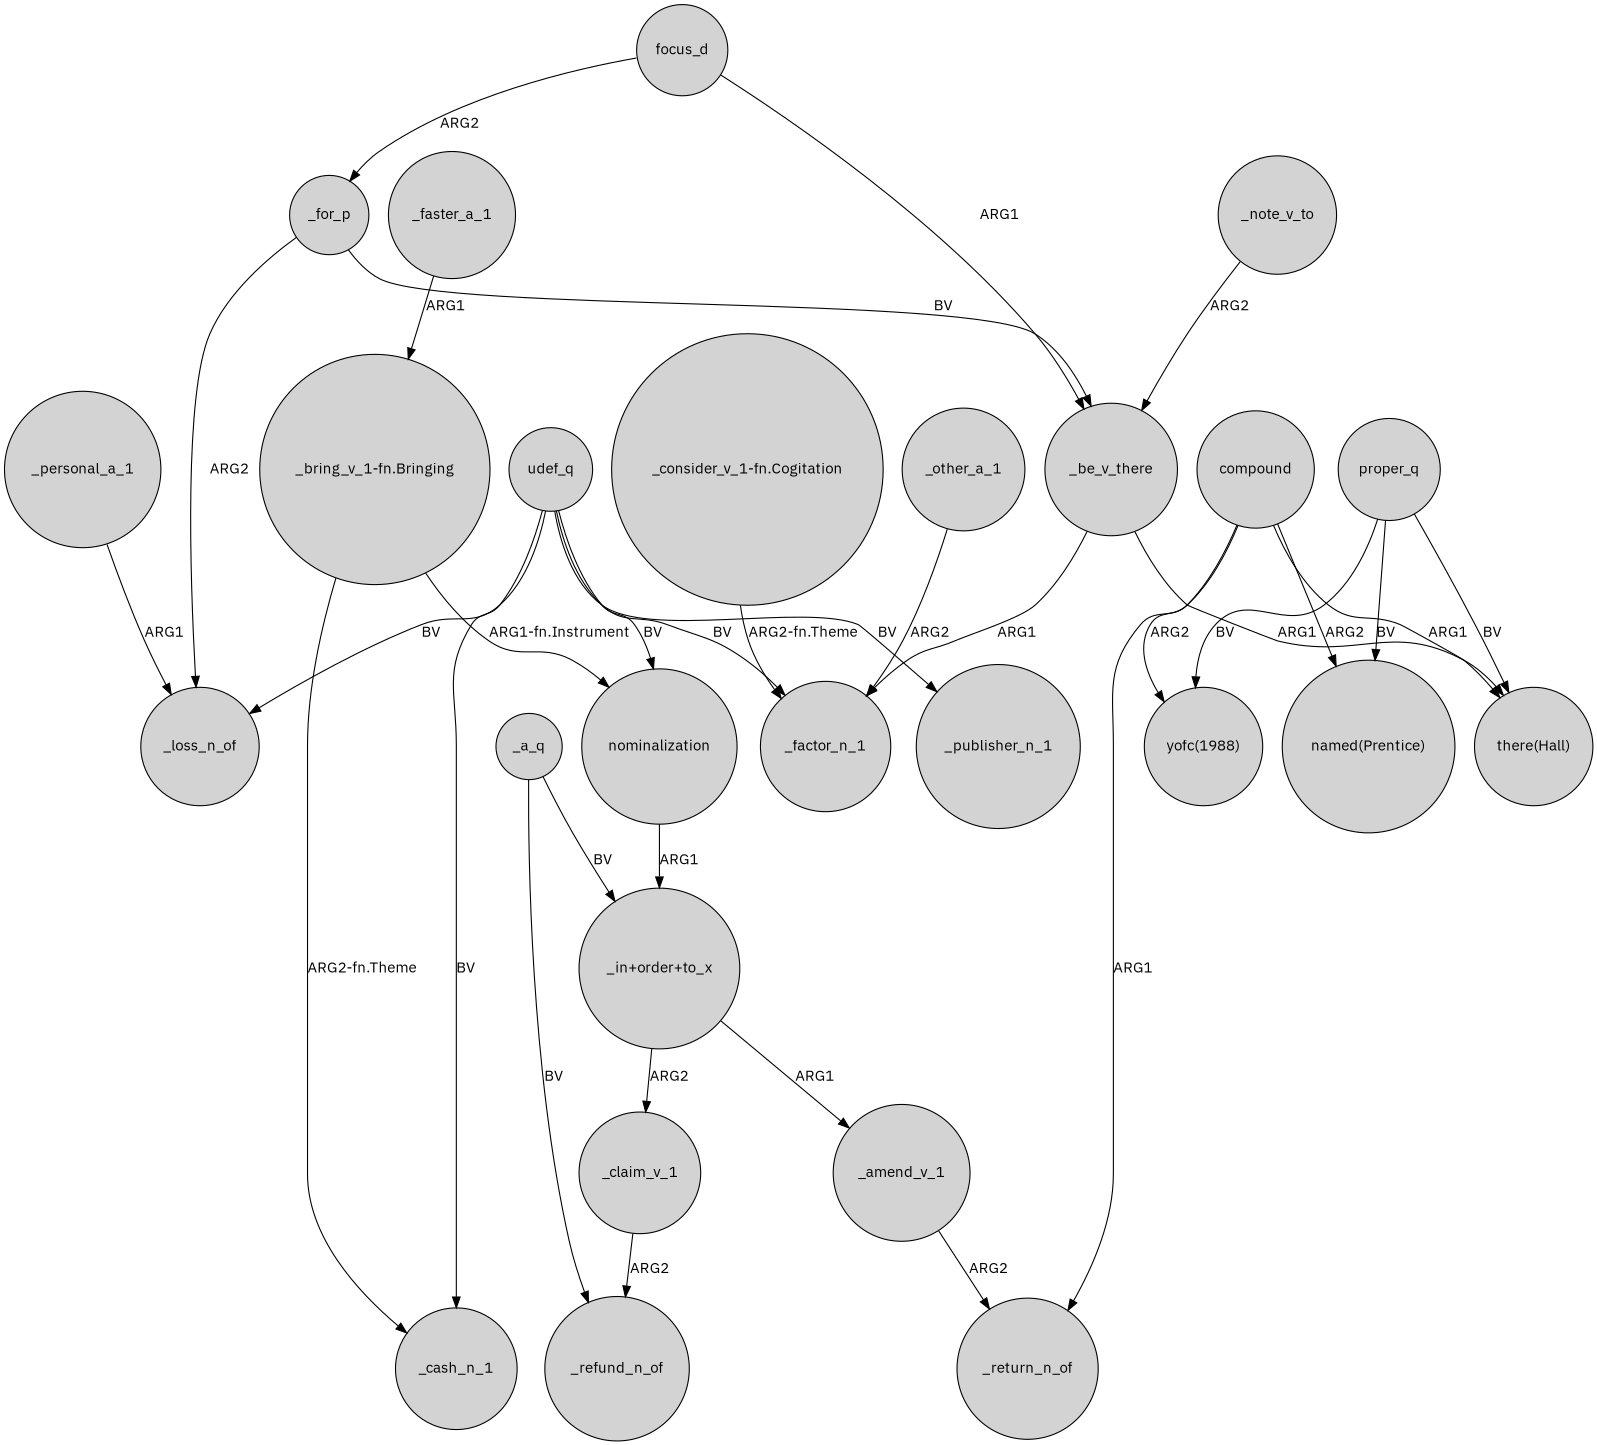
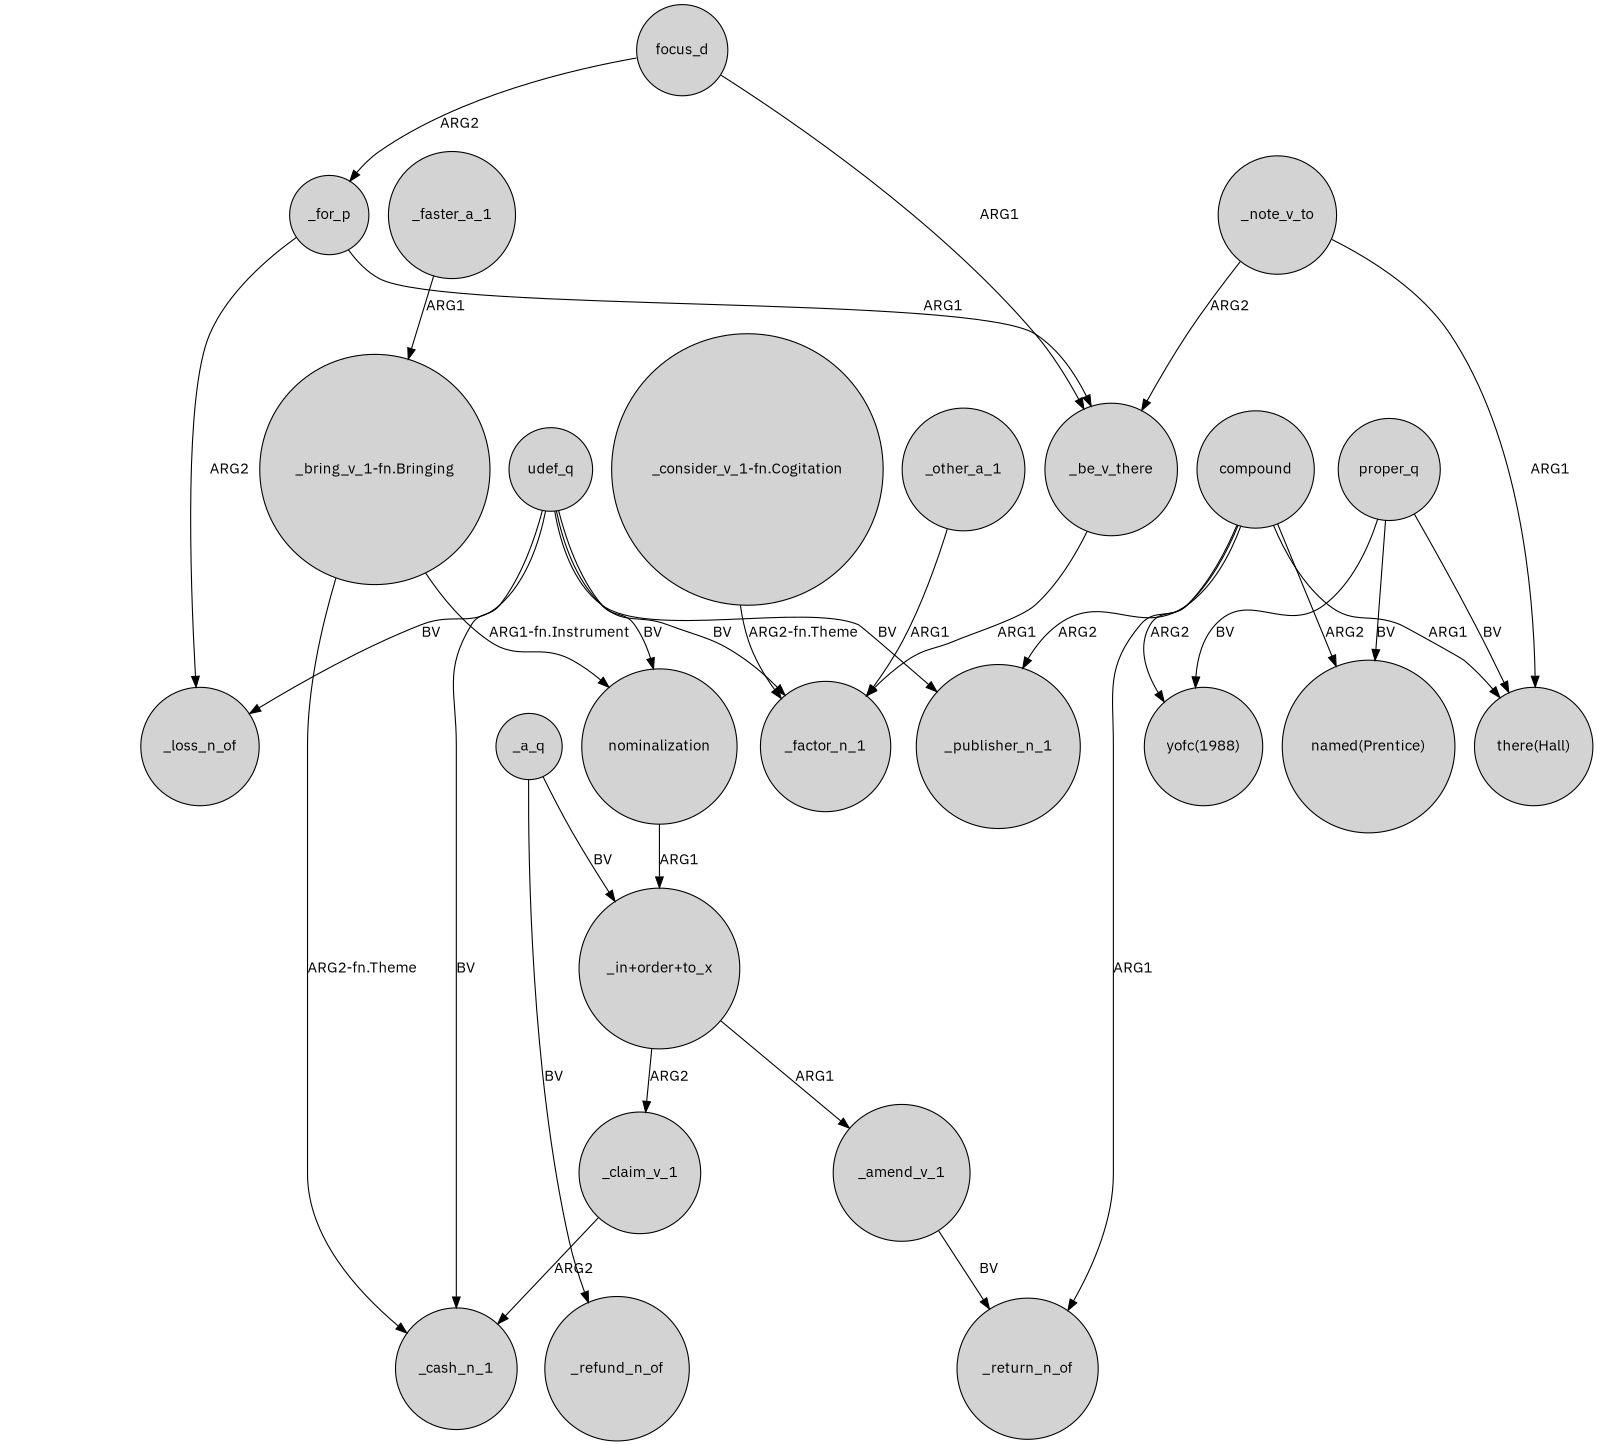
(943, 306) -> (943, 306)
(83, 469) -> none
none -> (1134, 616)
(930, 633) -> (930, 633)
(1299, 645) -> (1494, 425)
(630, 1260) -> (552, 1267)
(989, 1269) -> (989, 1269)
